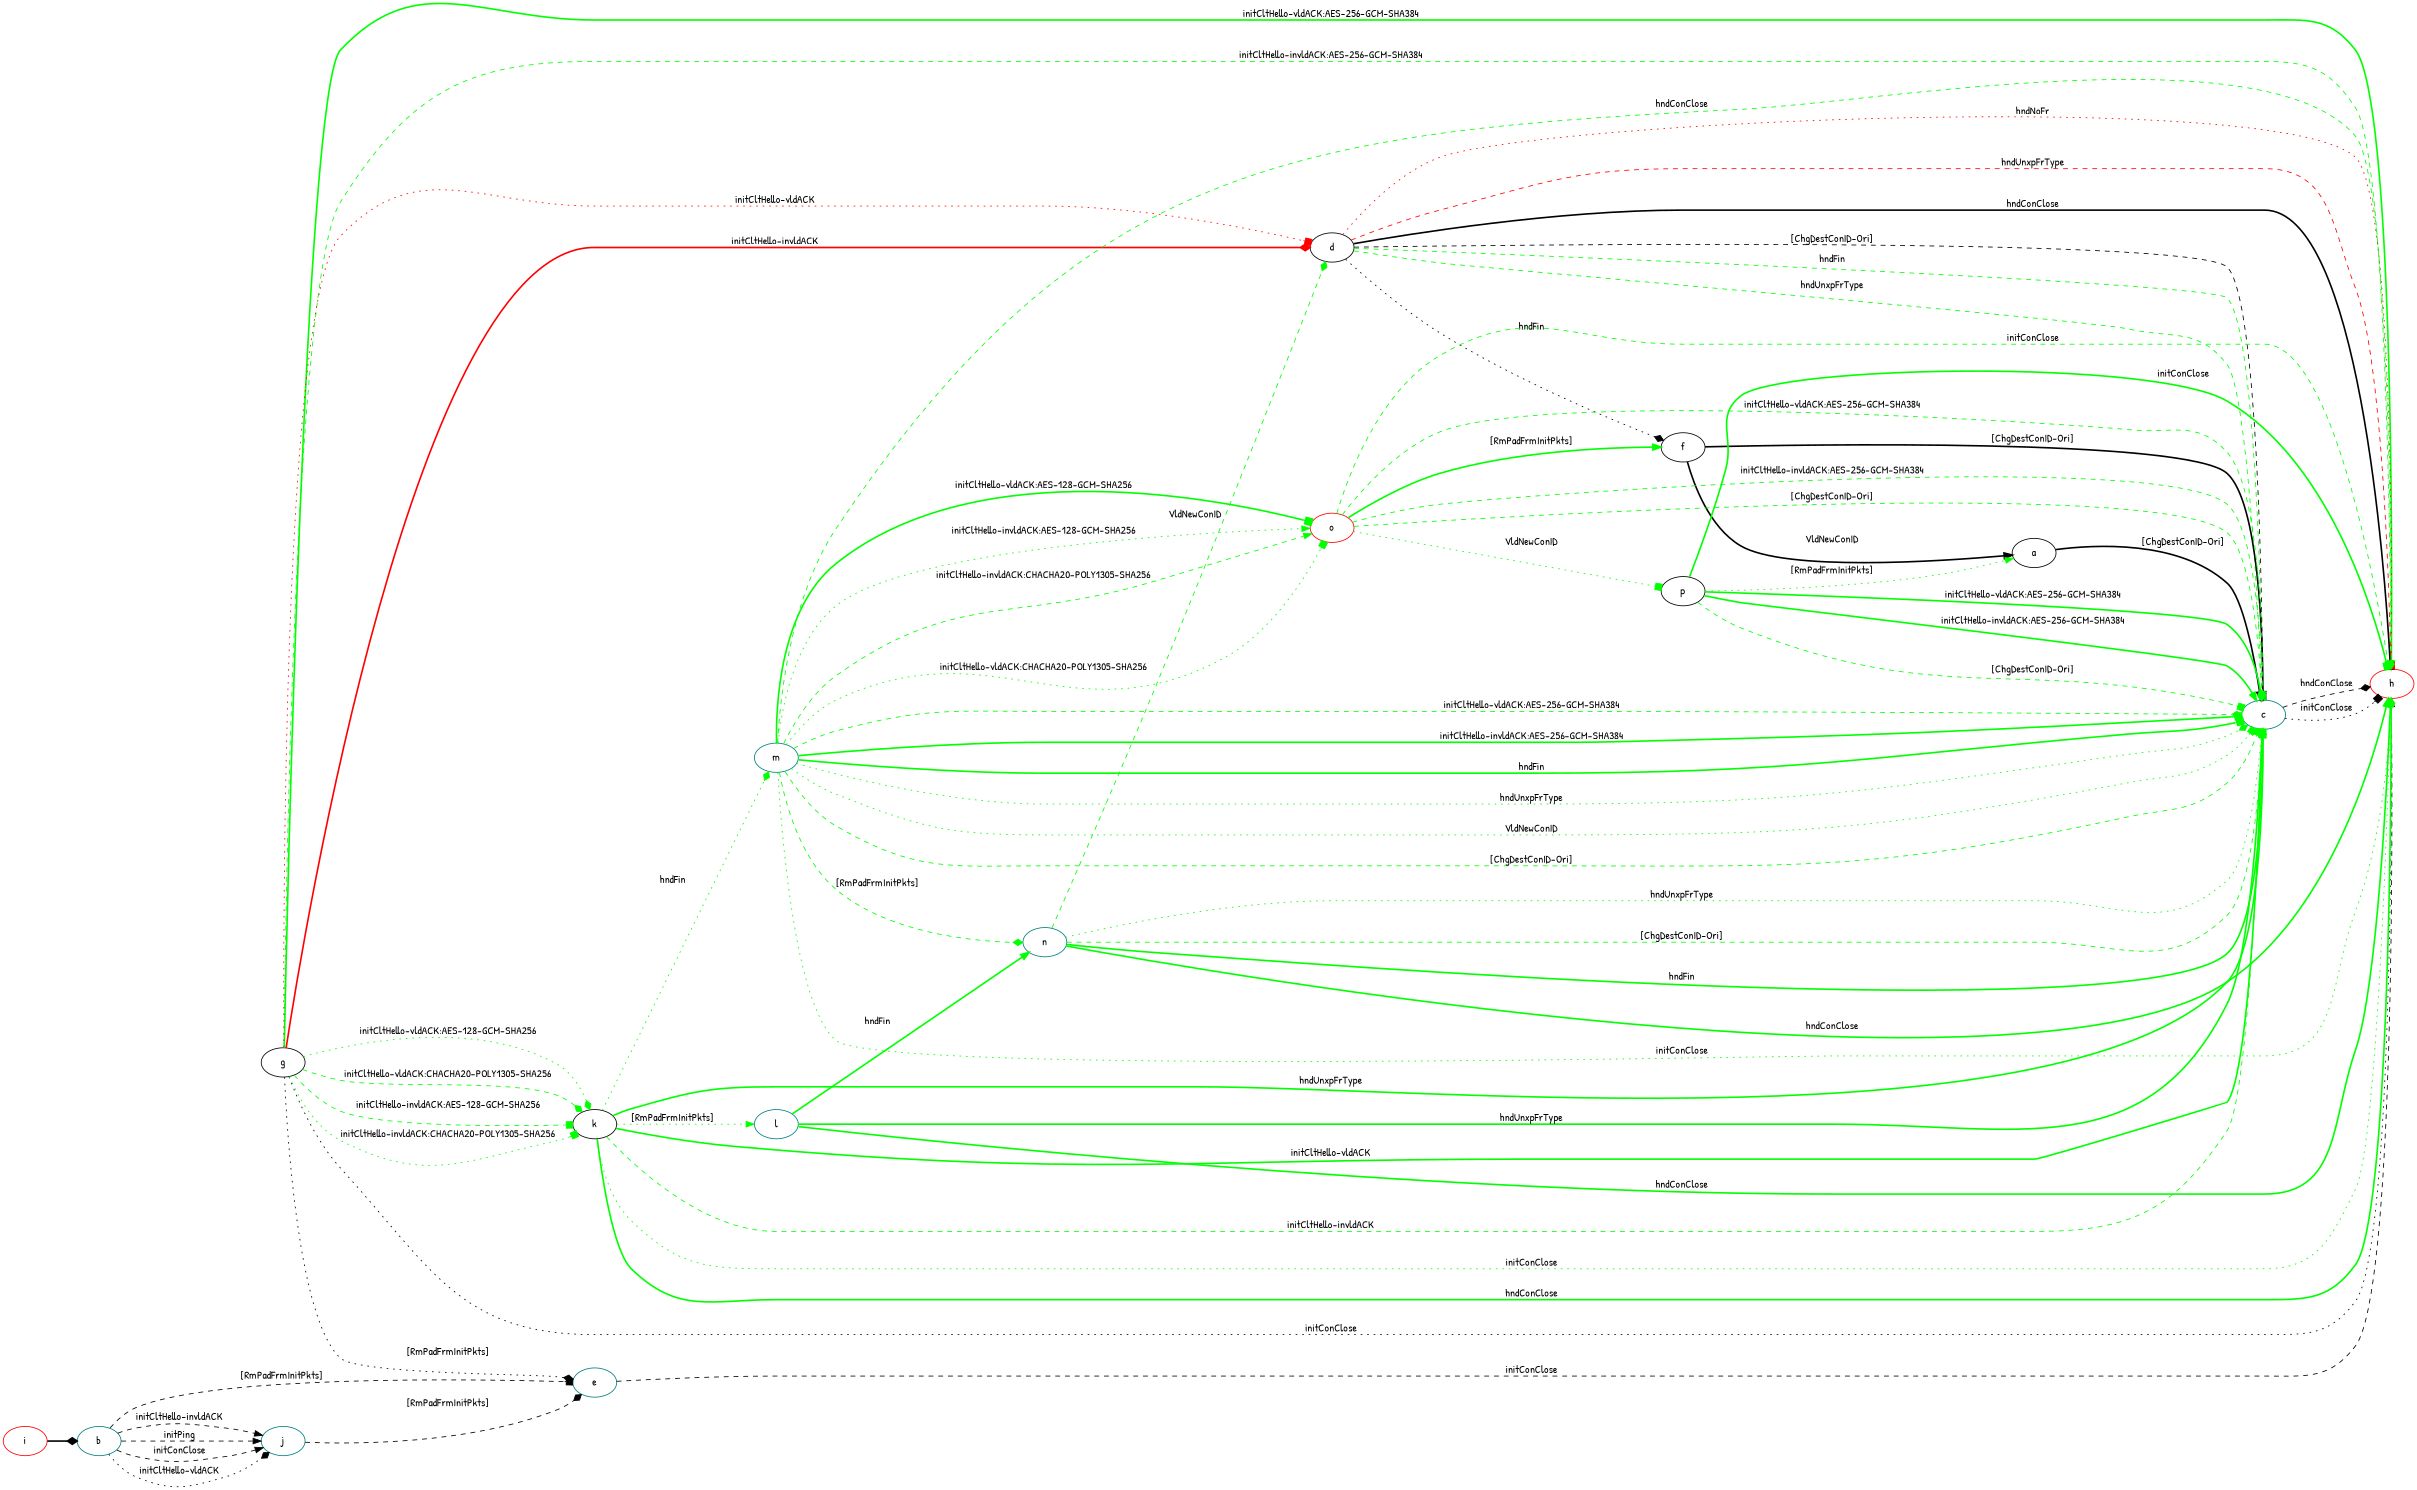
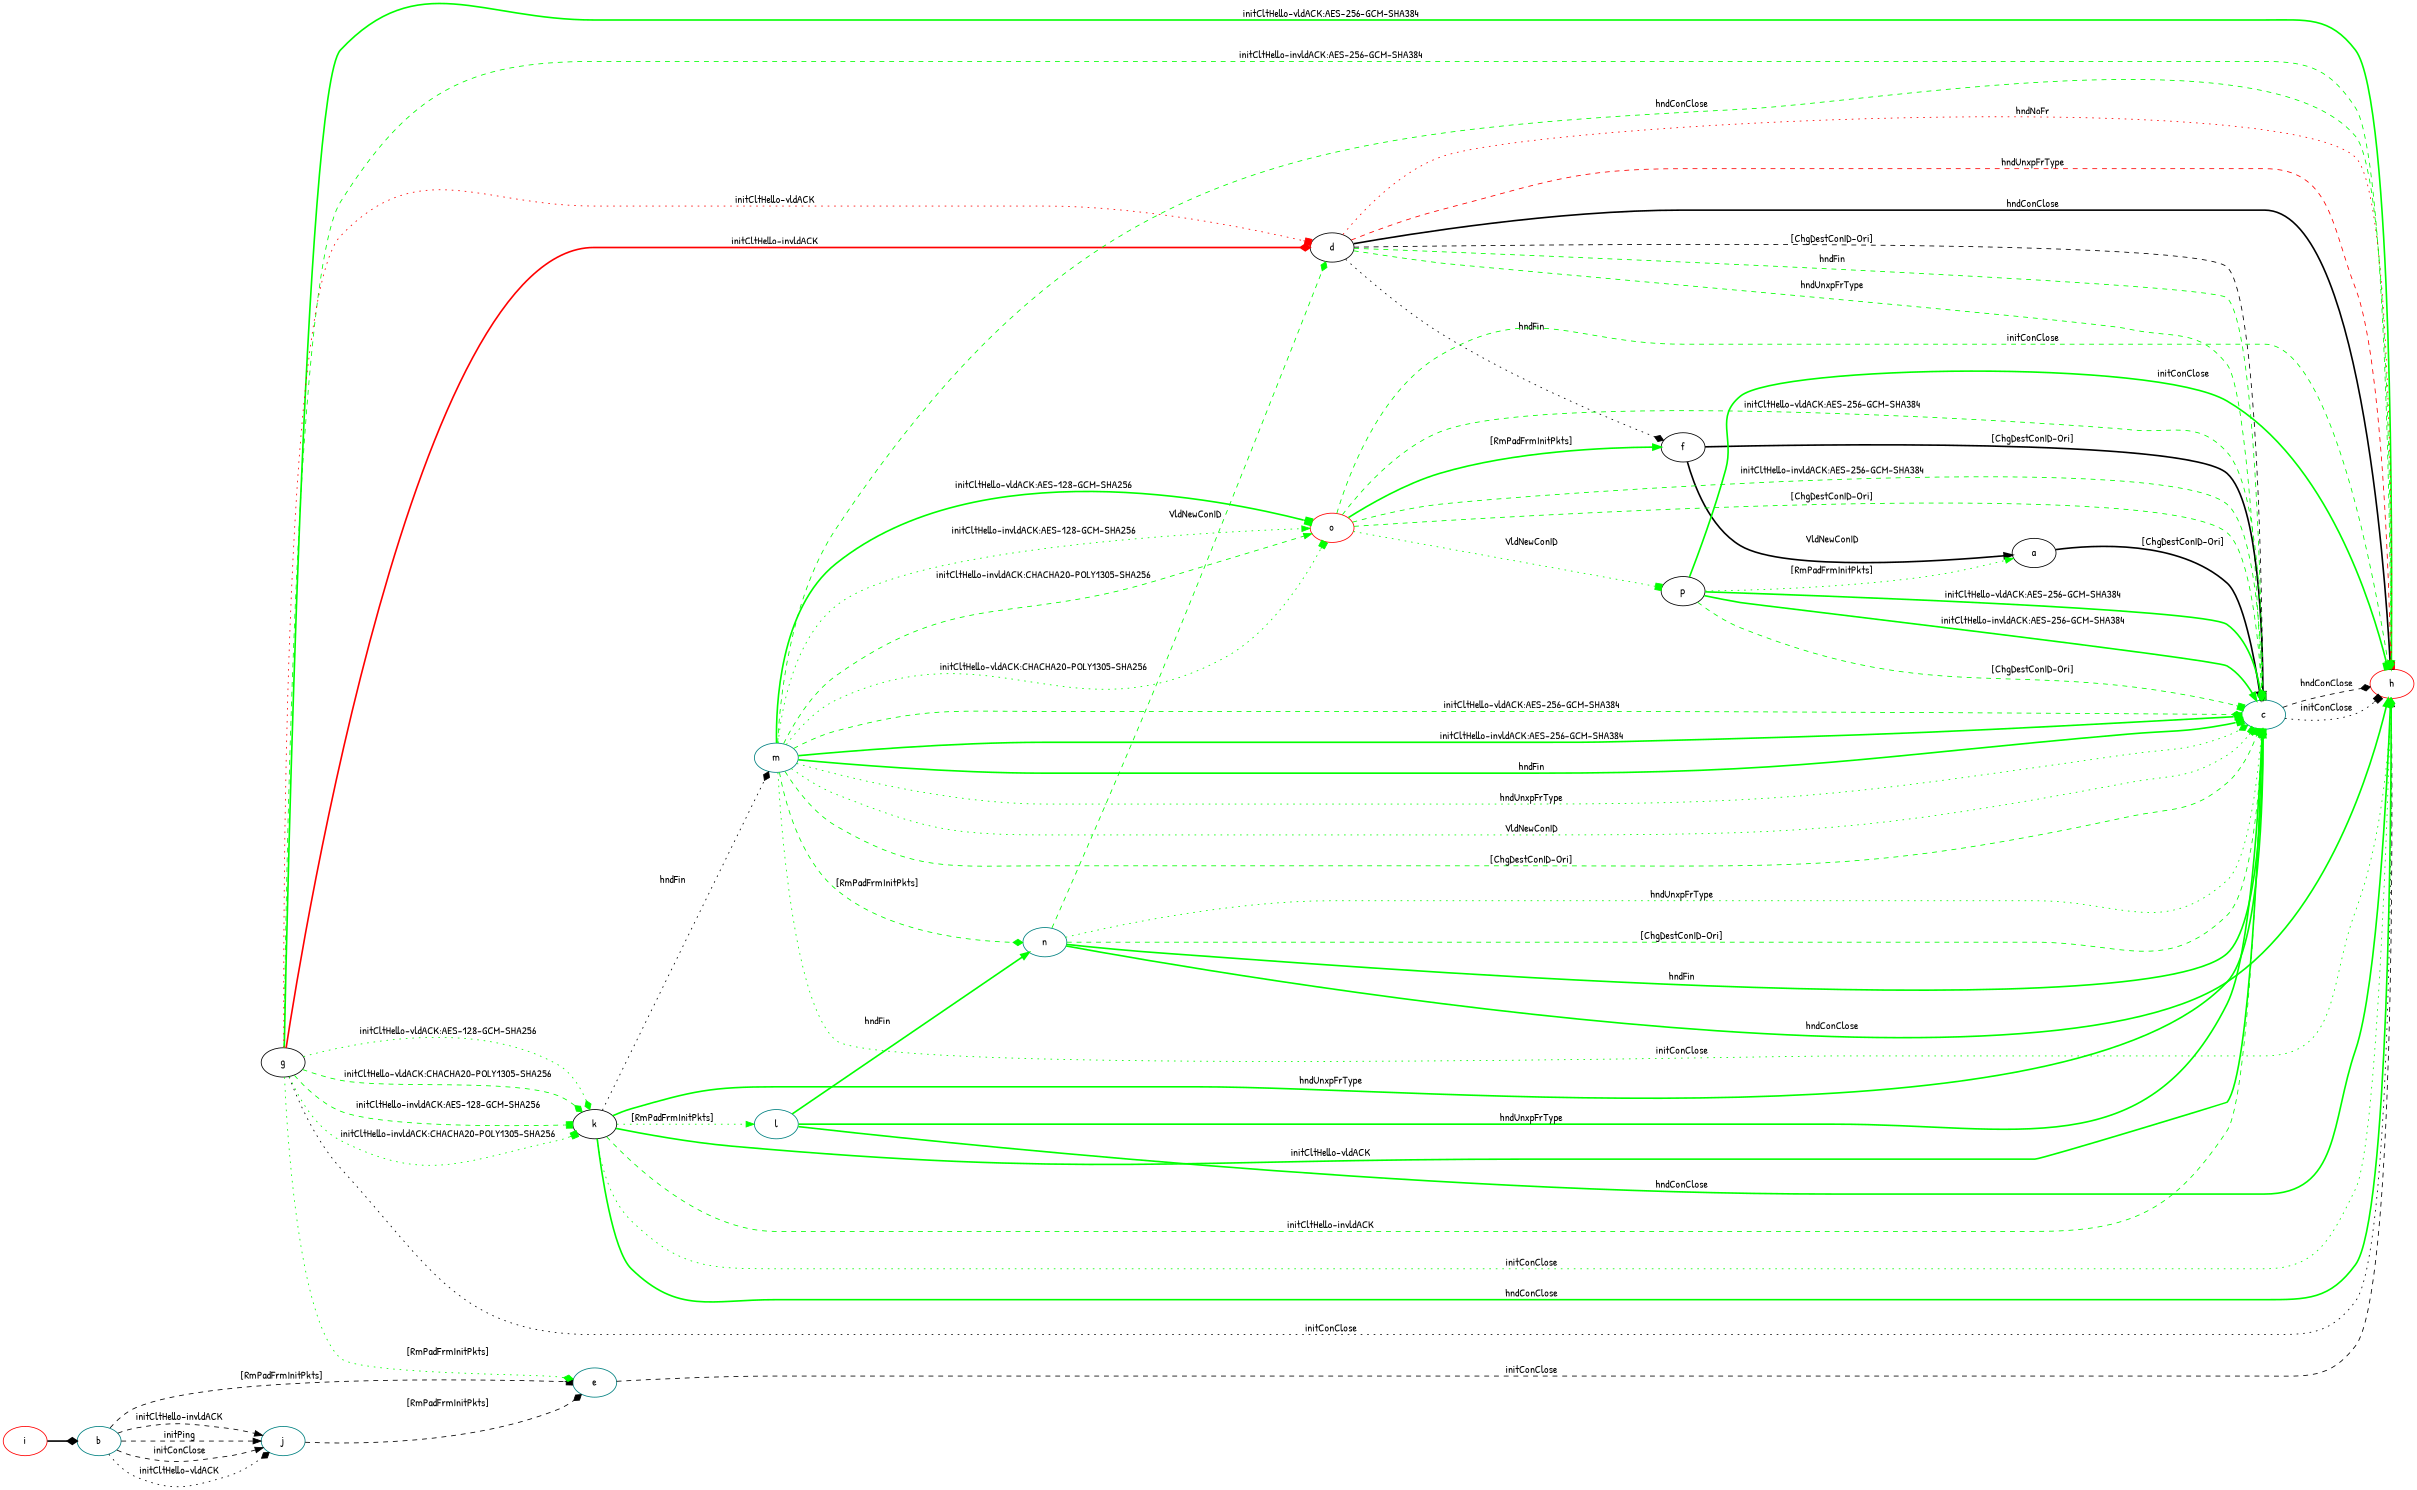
(683, 945) -> (683, 945)
(323, 1330) -> (323, 1330)
